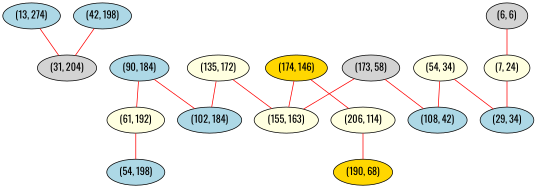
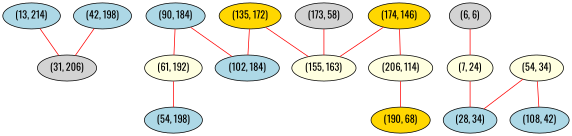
(32, 16) -> (32, 16)
(67, 68) -> (67, 68)
(218, 68) -> (250, 16)
(404, 94) -> none
(507, 120) -> (470, 120)
